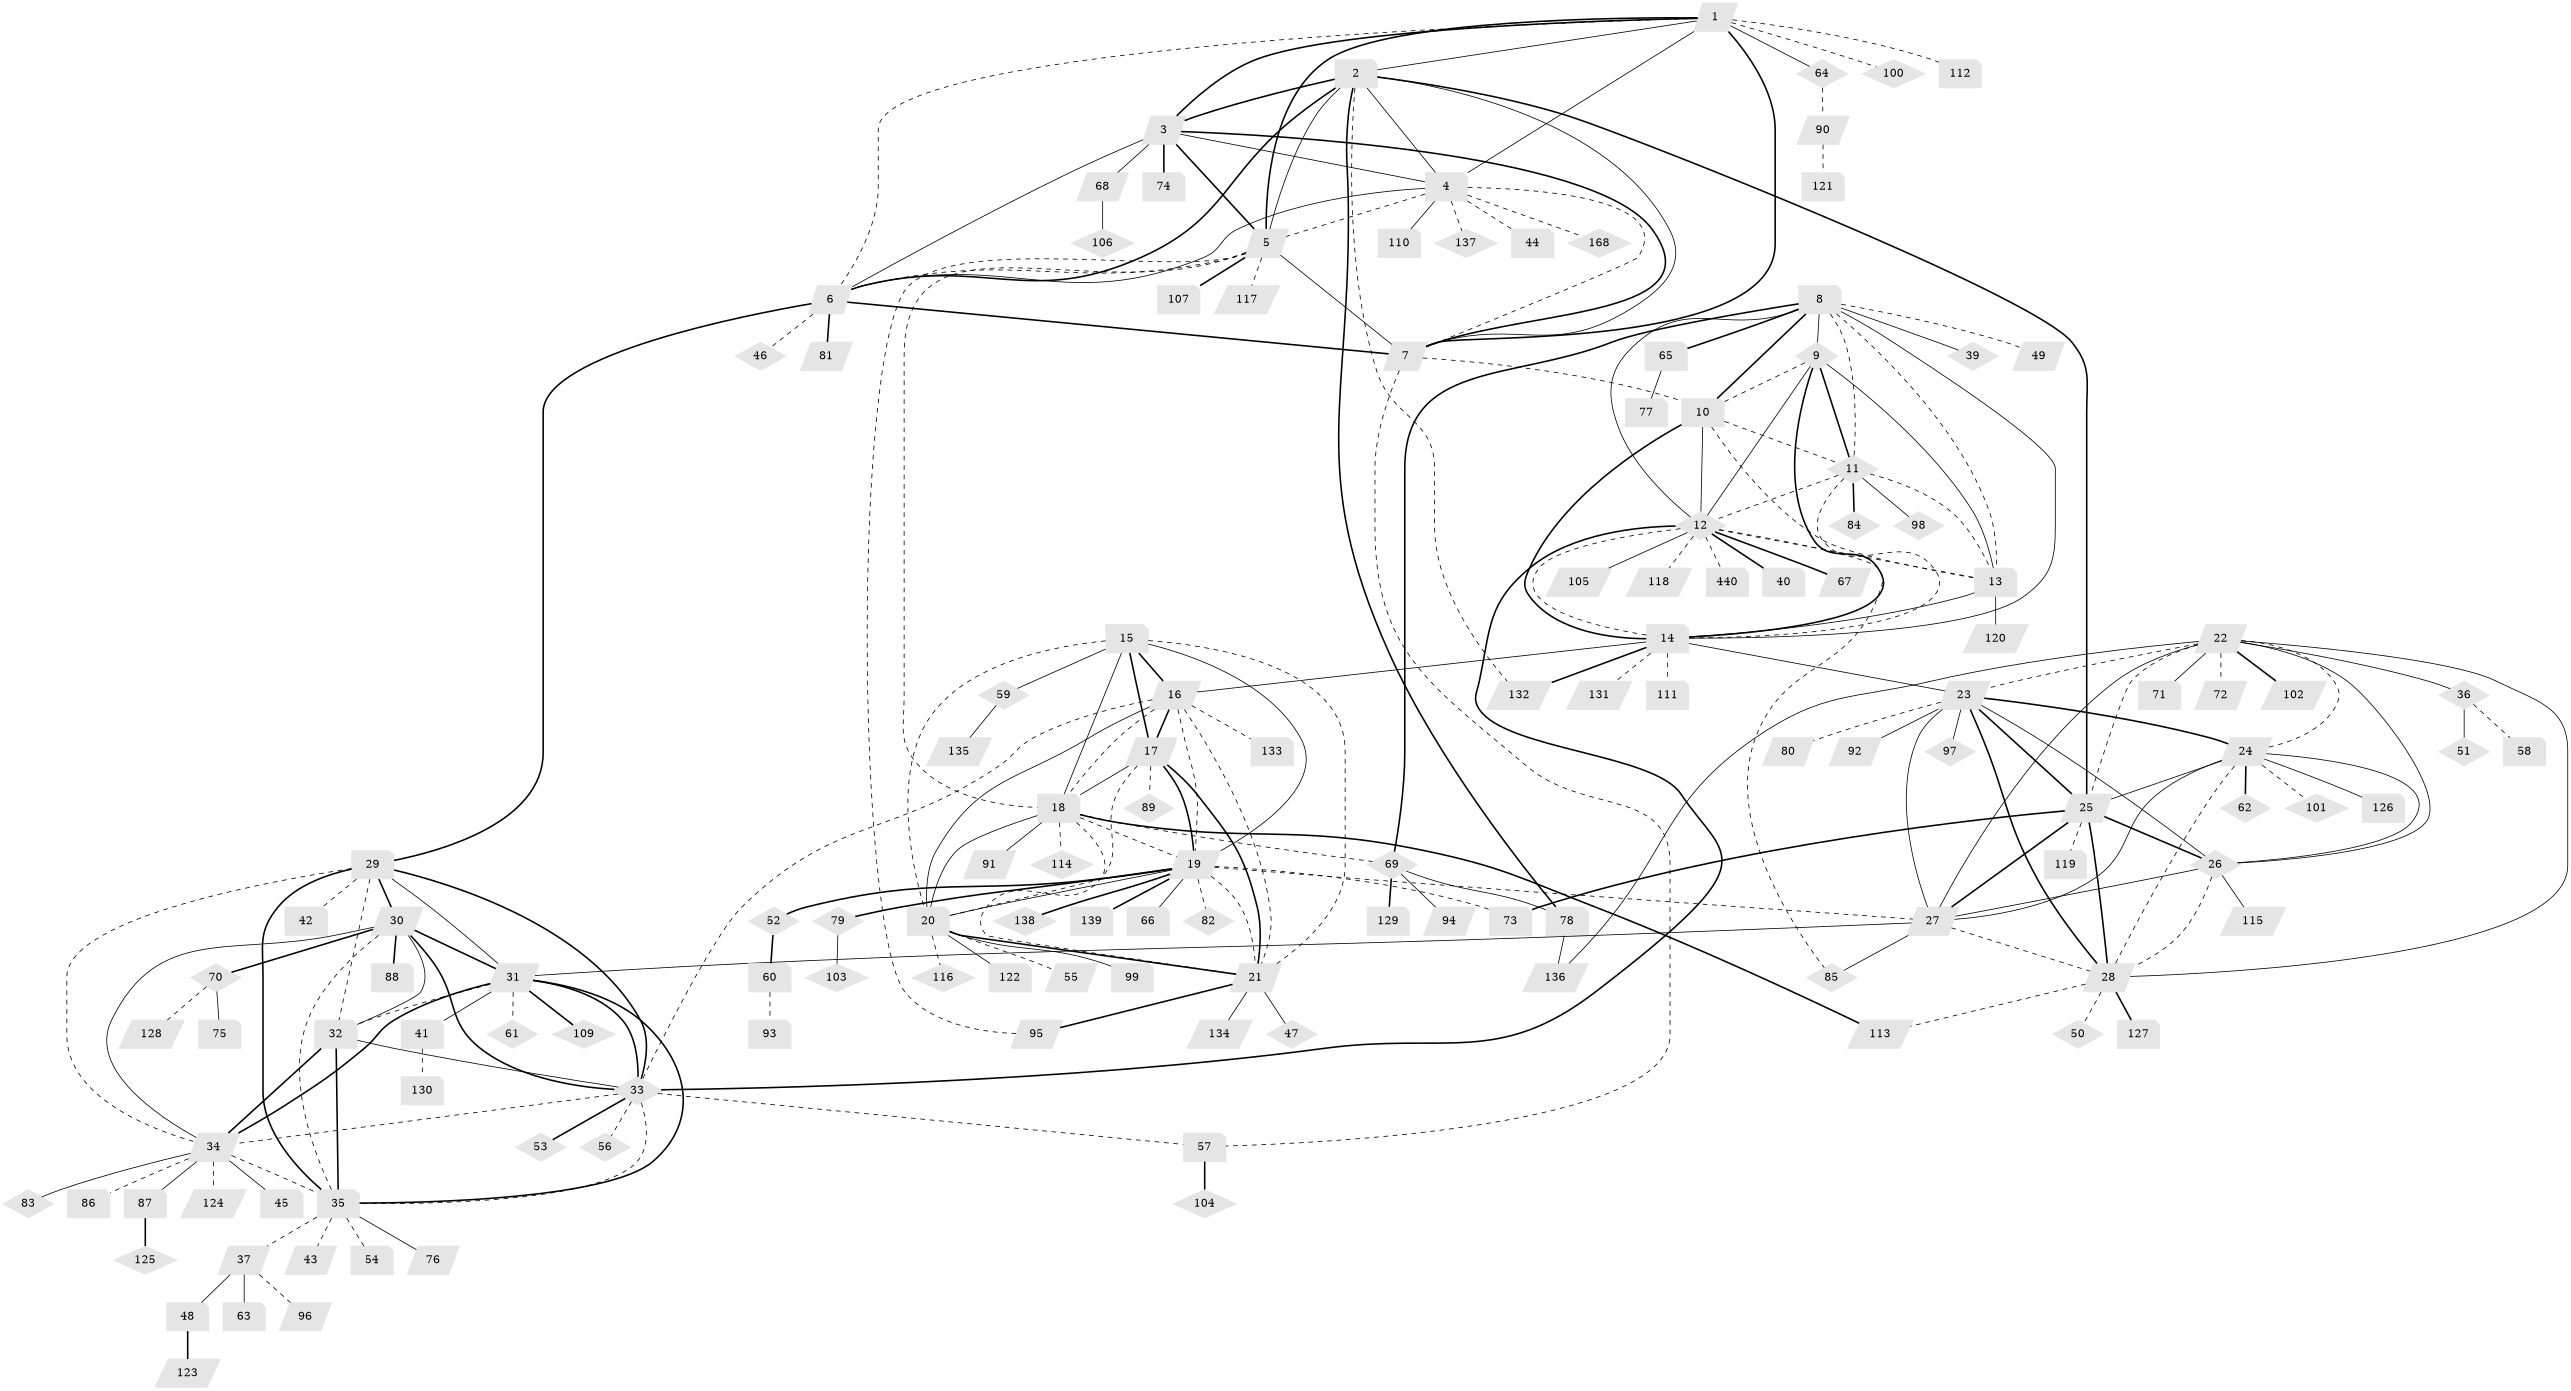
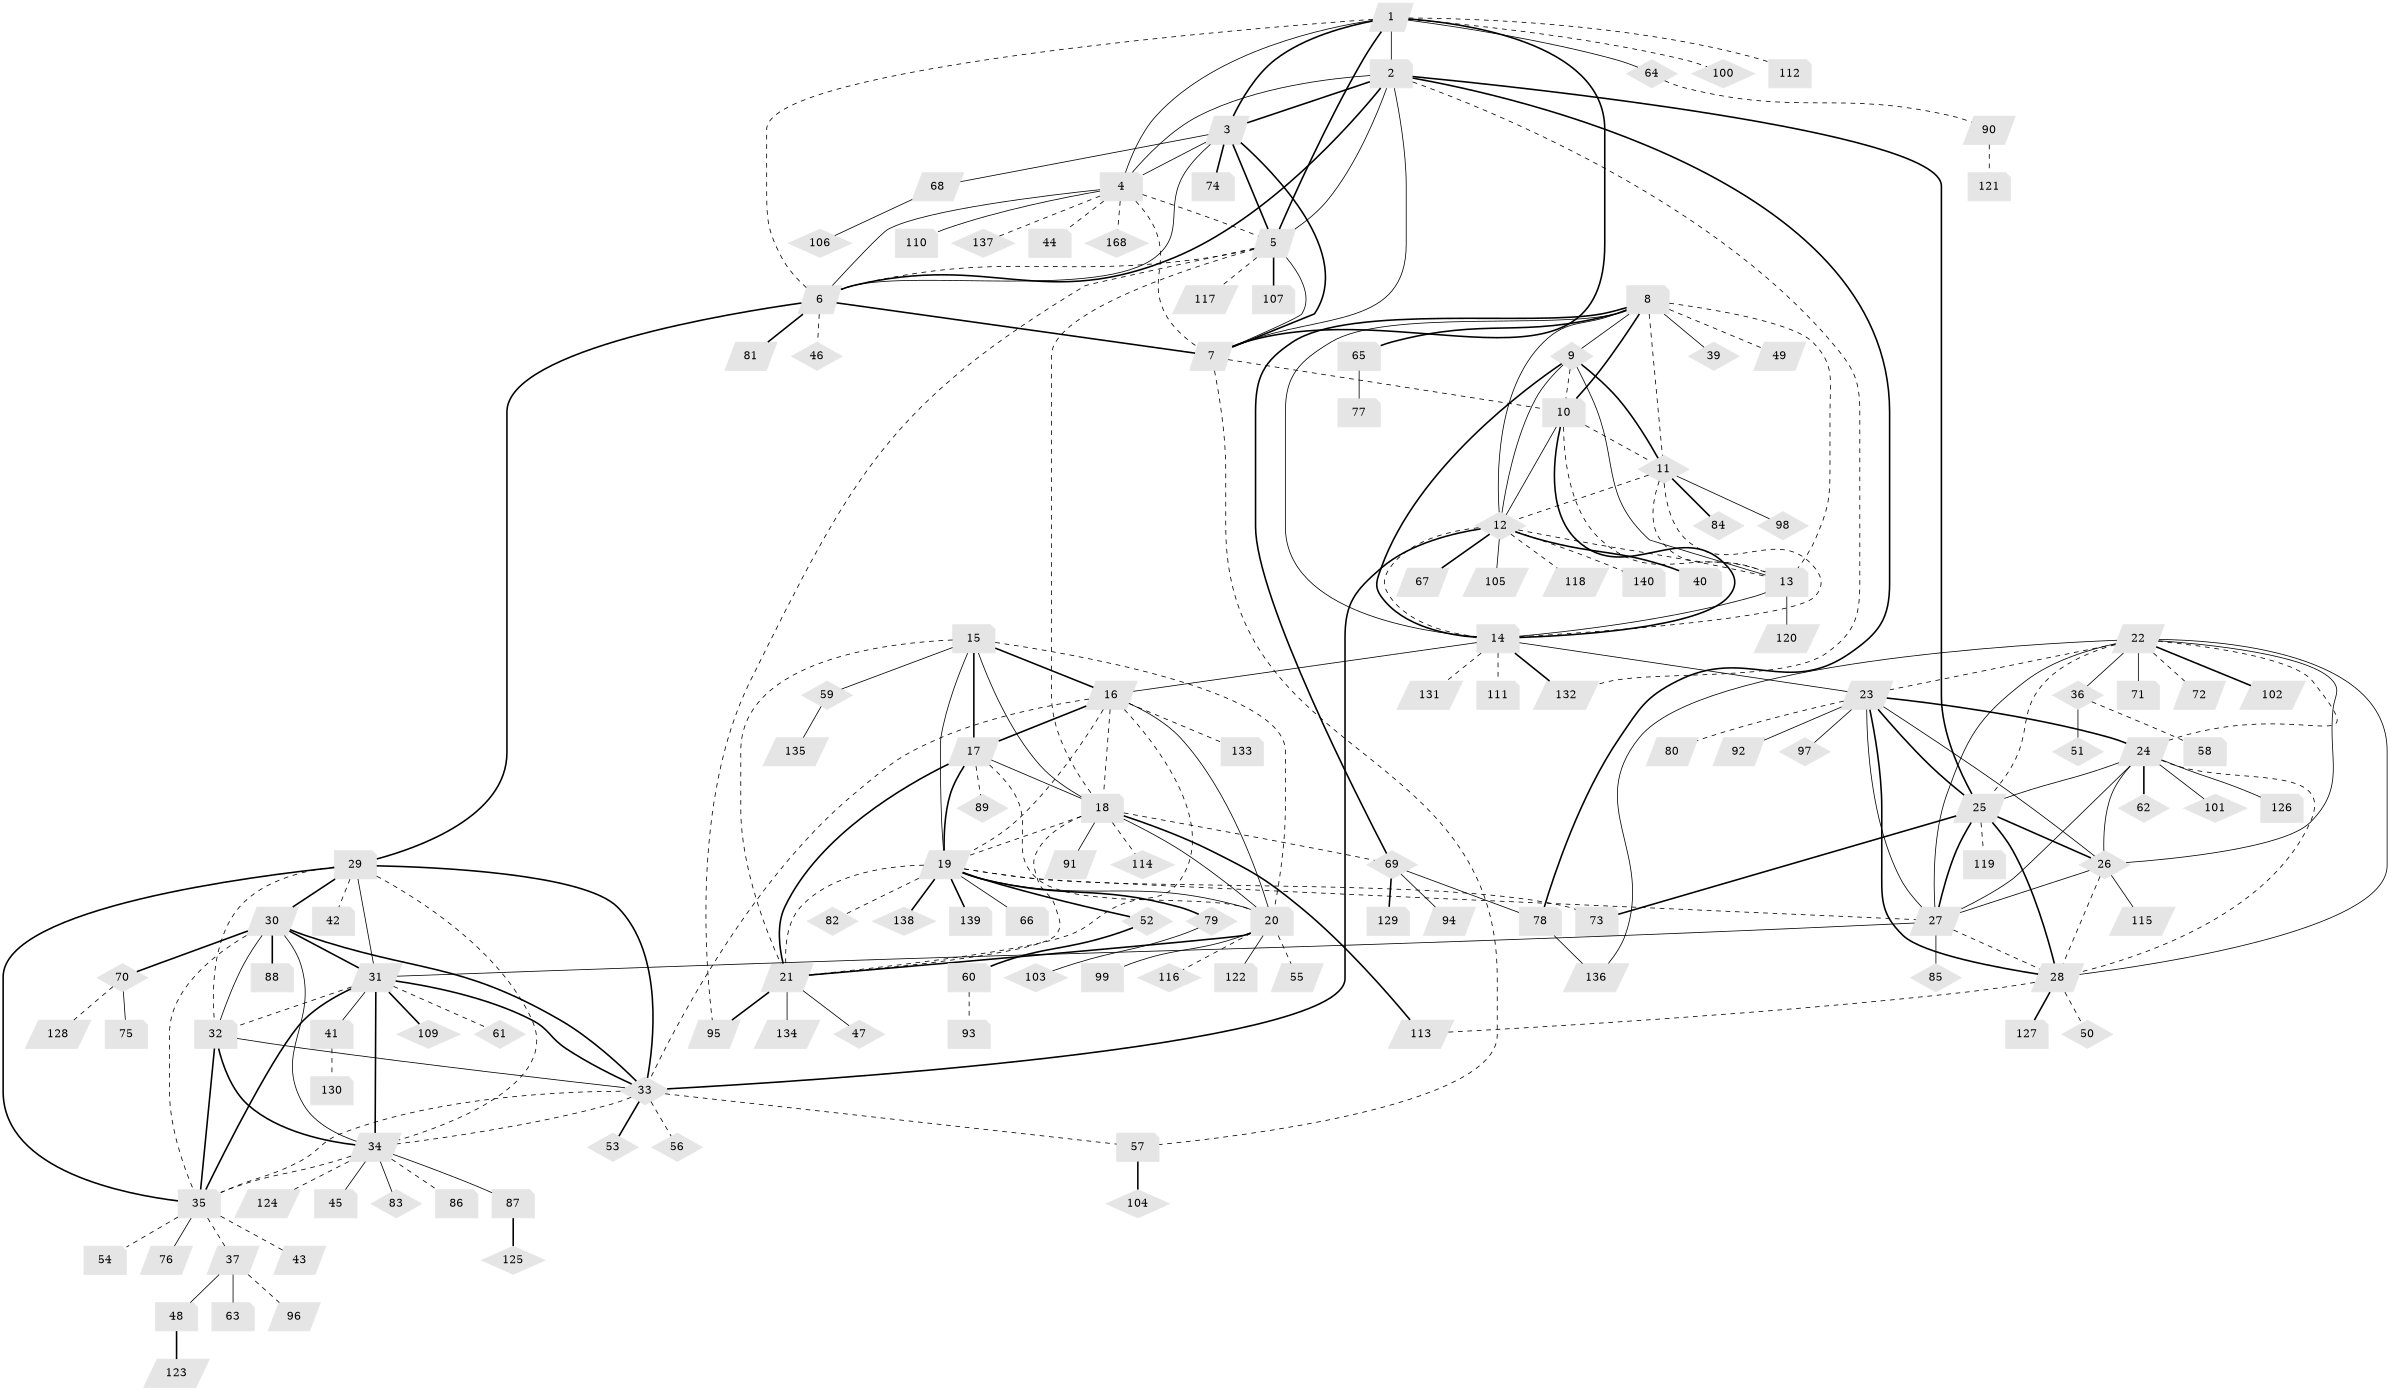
(1727, 582) -> (1644, 582)
(1795, 683) -> none
(2284, 782) -> (2182, 782)
